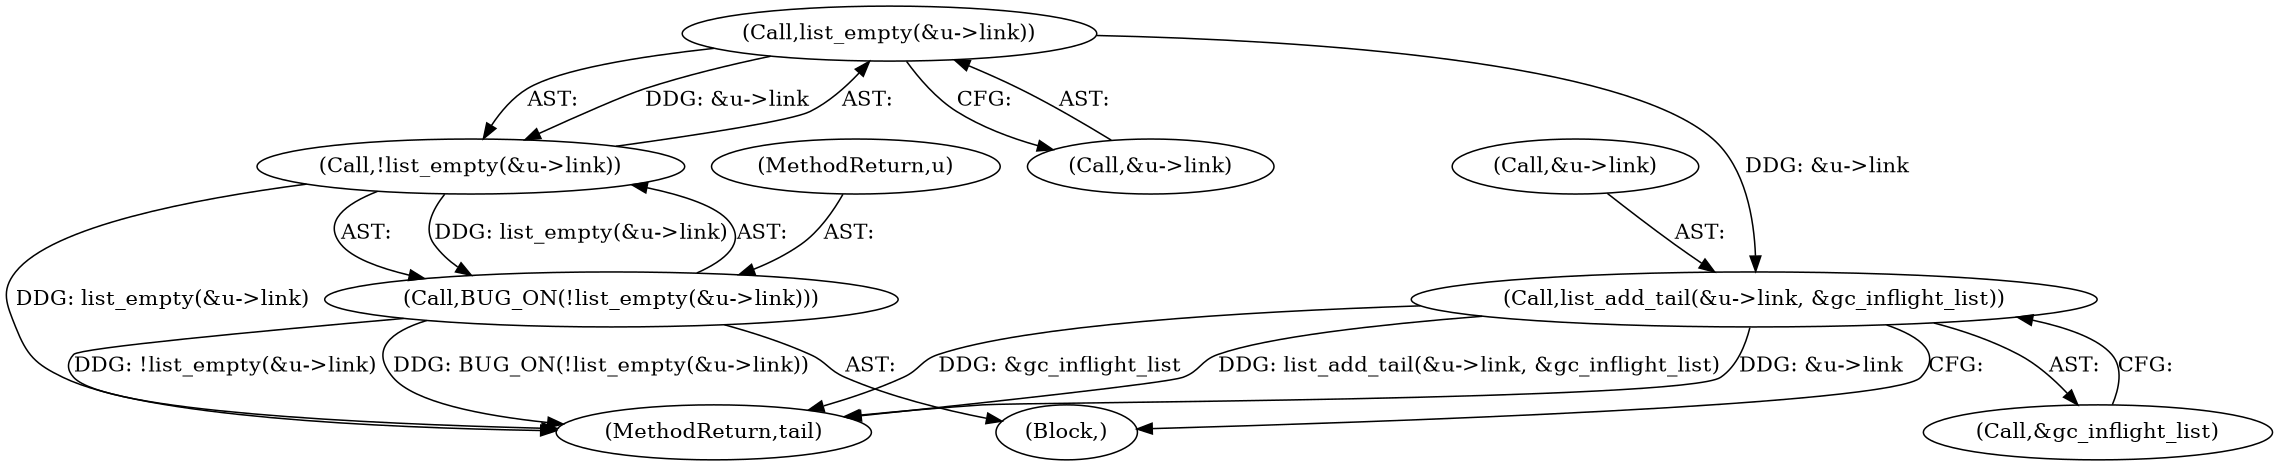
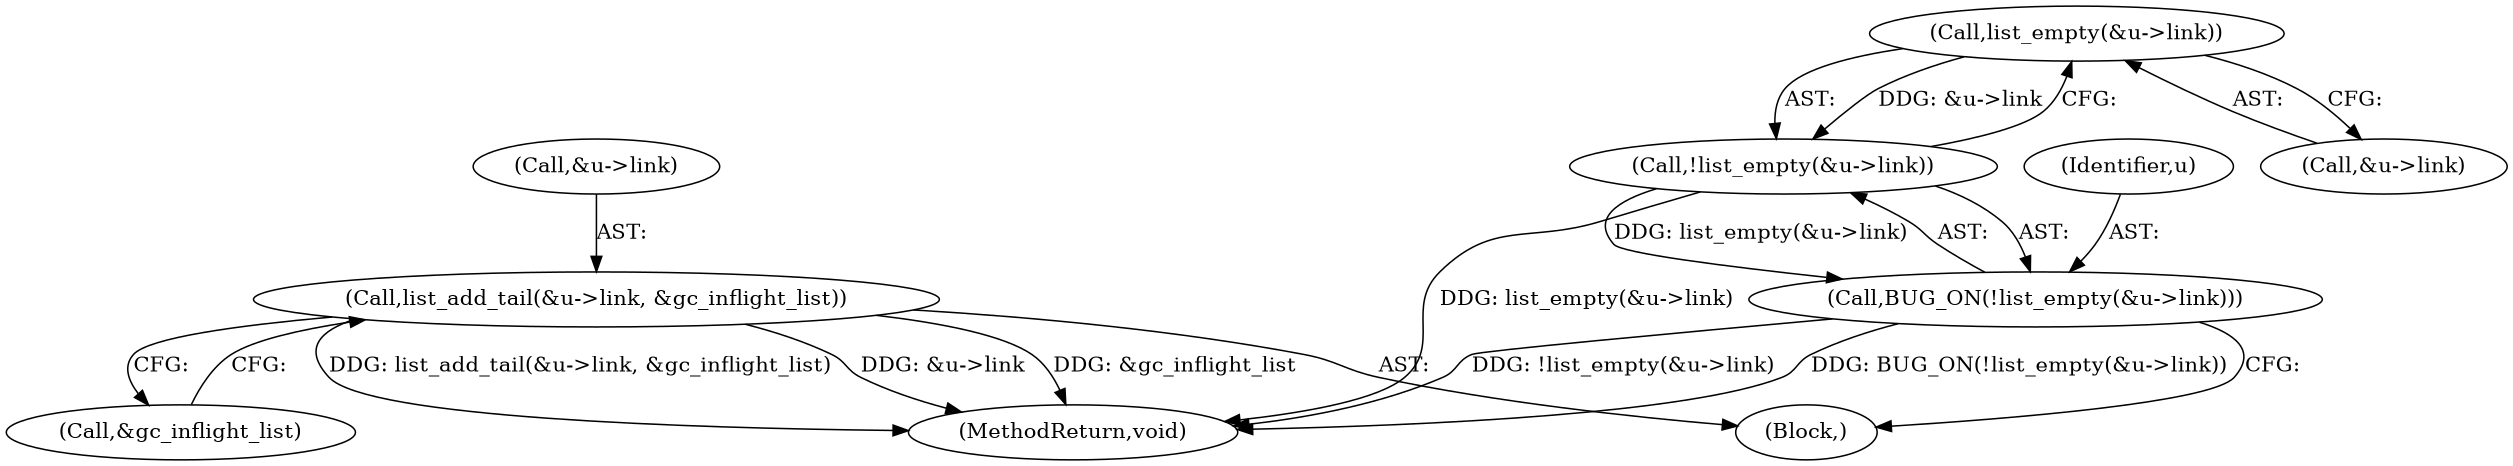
(1475, 64) -> none
(871, 100) -> (2093, 100)
(856, 167) -> (2129, 167)
(874, 366) -> (2276, 366)
(1960, 366) -> (1408, 366)
(2078, 366) -> (165, 366)
(714, 432) -> (1073, 432)
